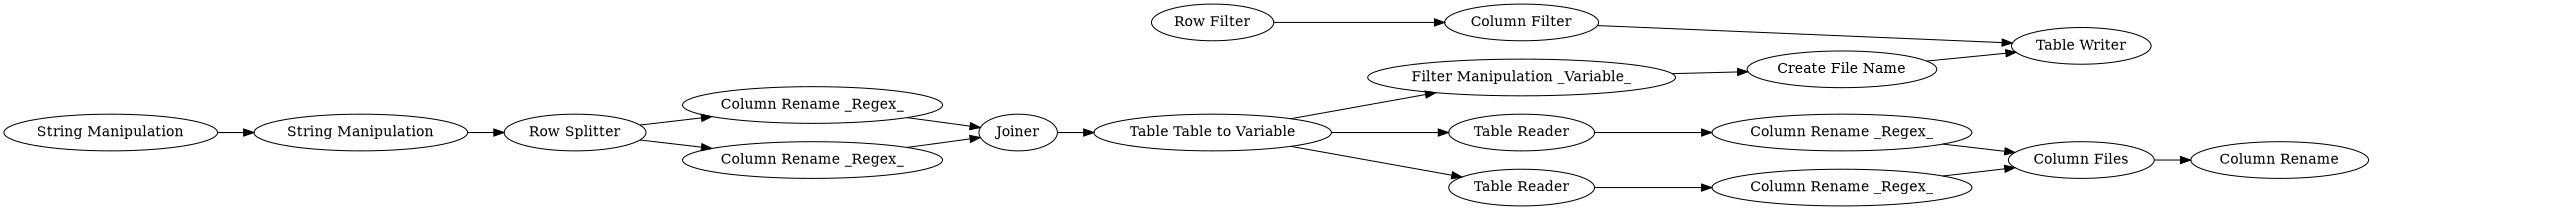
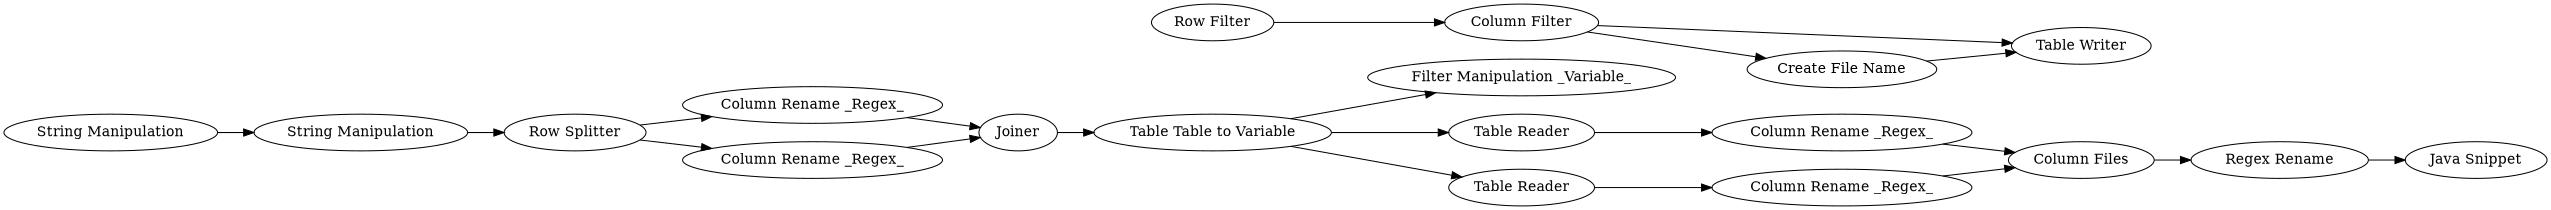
(1705, 73) -> (1671, 44)
(2280, 160) -> (2280, 160)
none -> (2476, 160)
